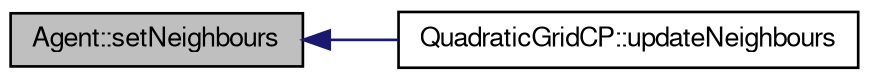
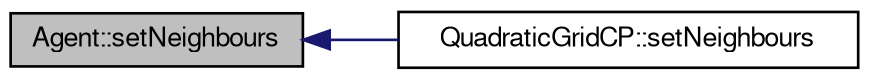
(628, 40) -> (628, 40)
